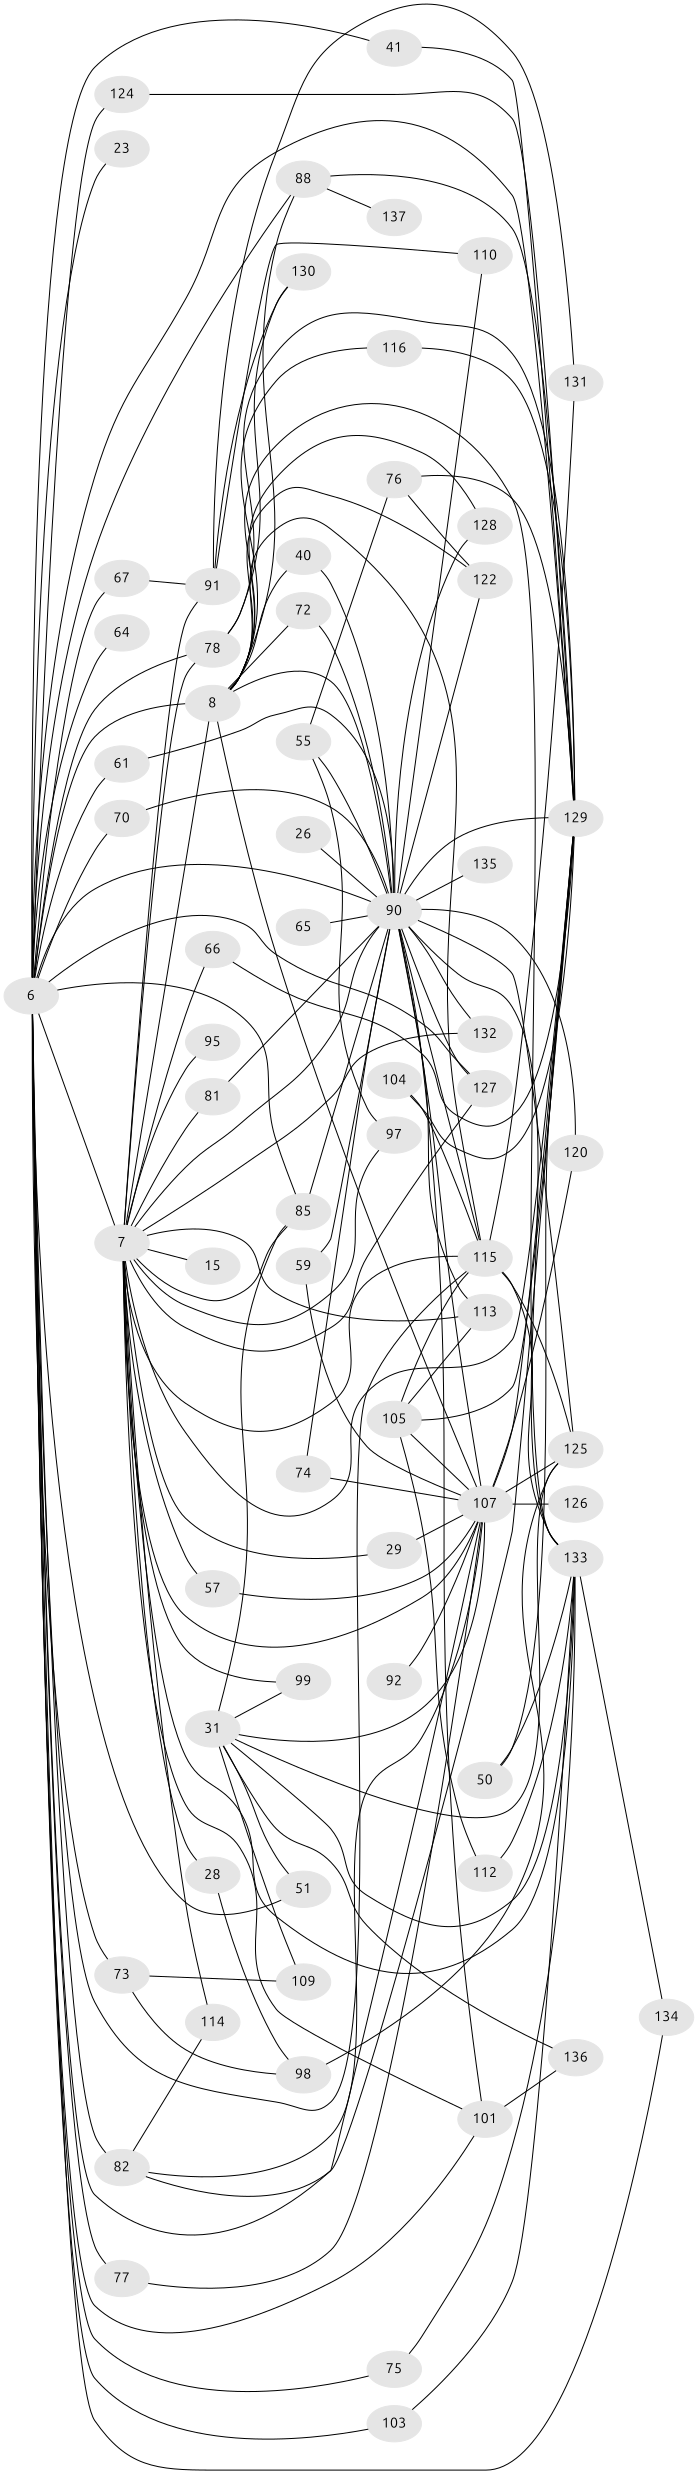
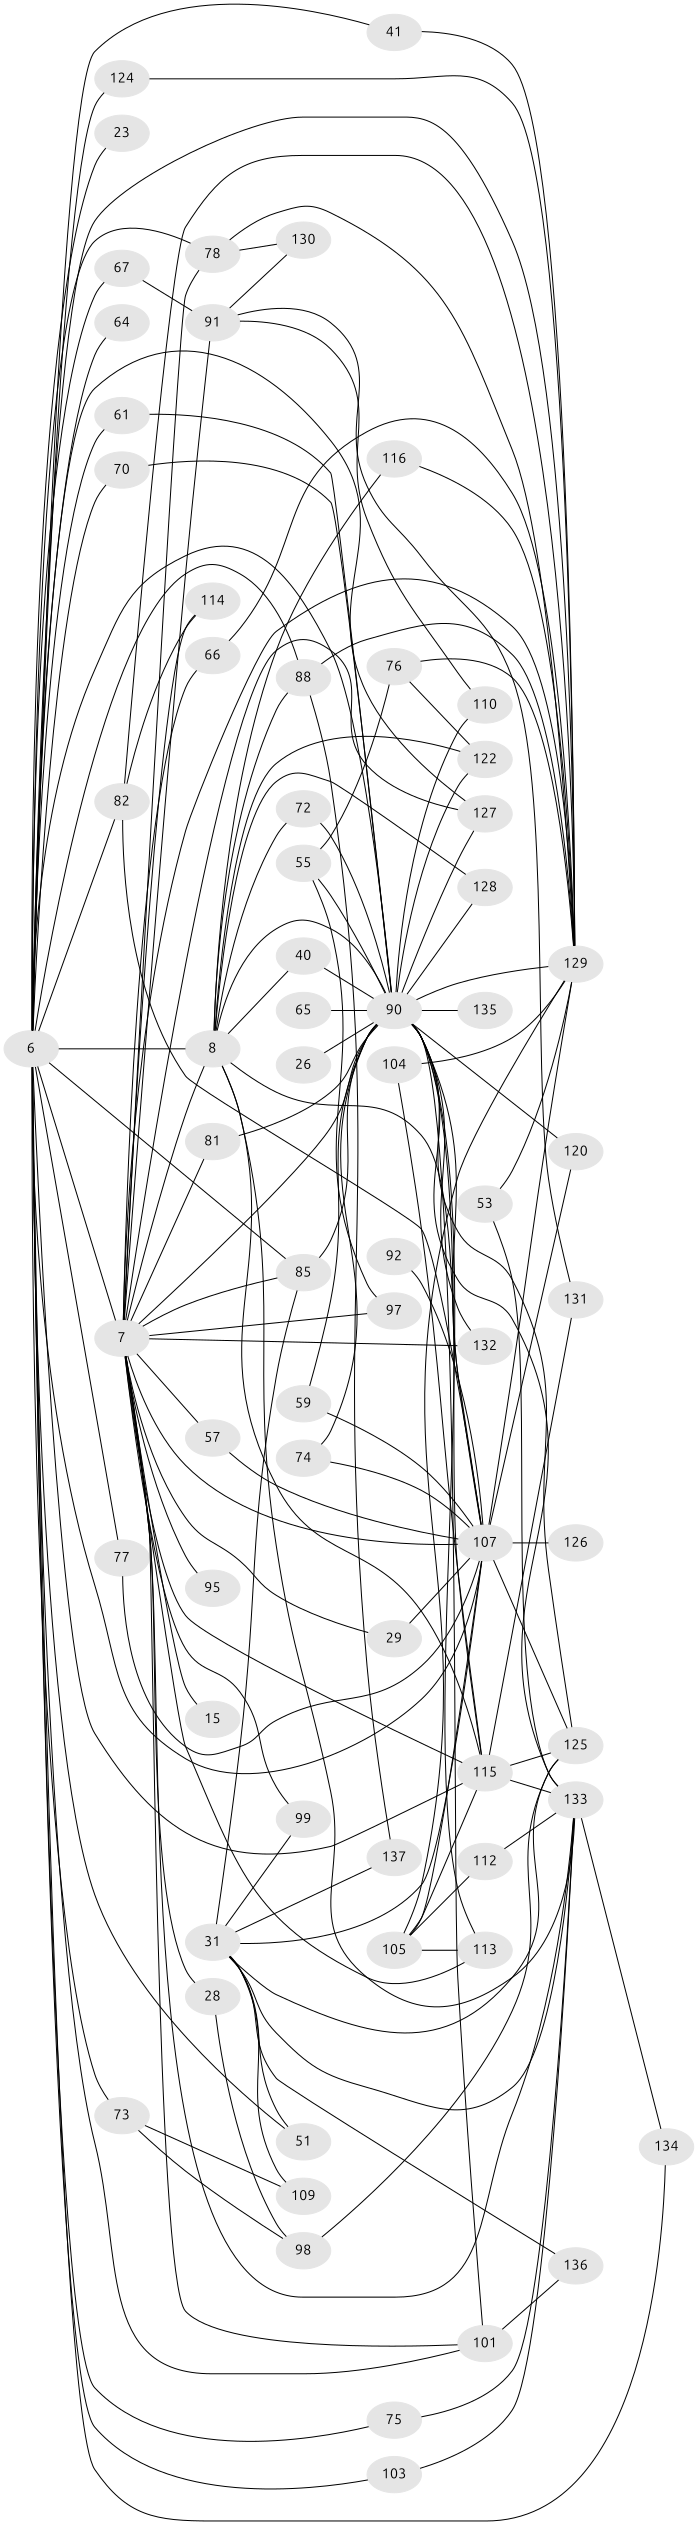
(485, 1780) -> (485, 1204)
none -> (303, 1900)
